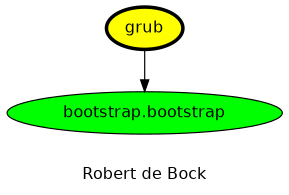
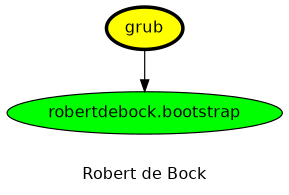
(145, 113) -> (145, 113)
